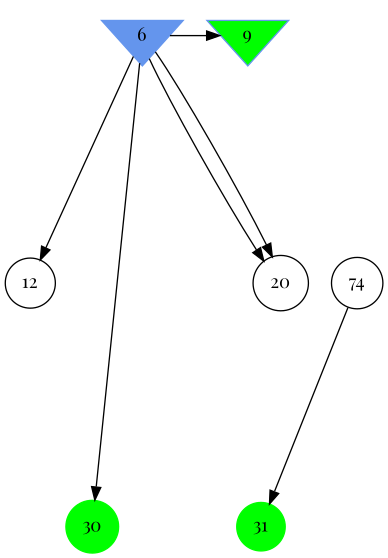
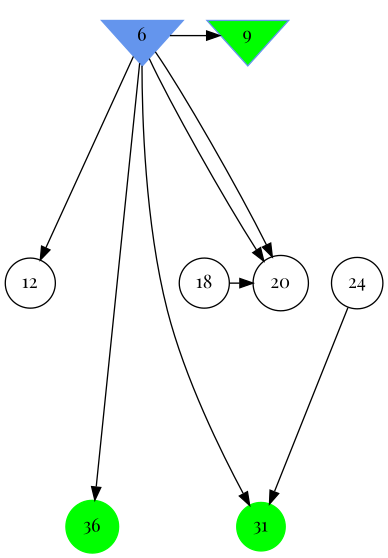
none -> (204, 283)
(357, 283) -> (357, 283)
none -> (162, 287)
(92, 527) -> (92, 527)
